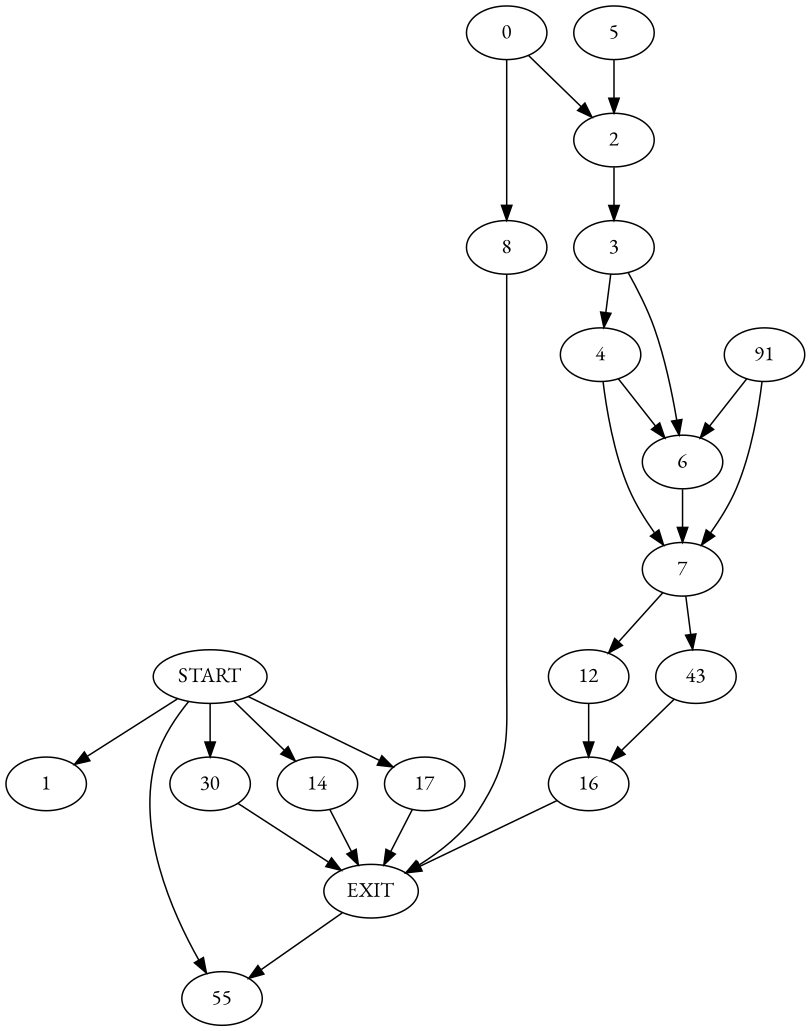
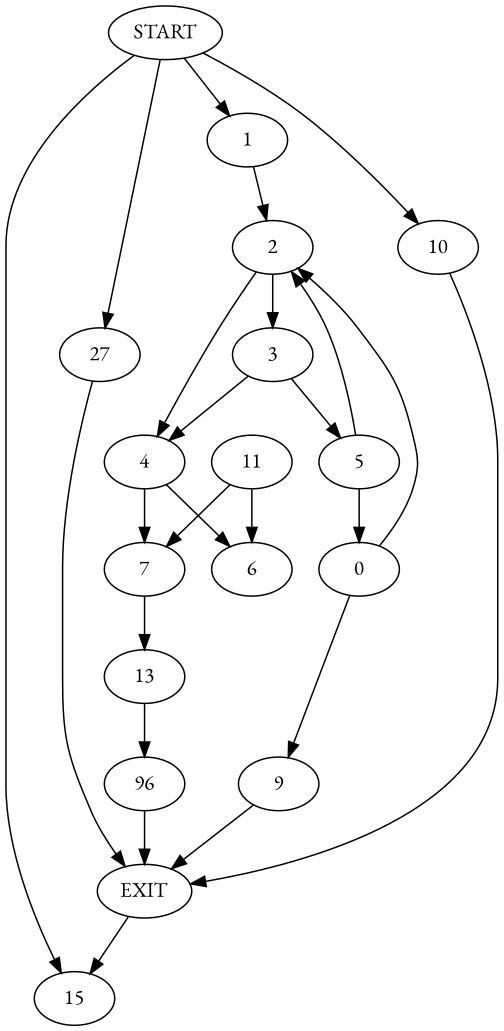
none -> (258, 186)
(507, 247) -> (279, 784)
(660, 344) -> (311, 402)
none -> (208, 346)
(765, 355) -> (252, 462)
none -> (359, 508)
(683, 508) -> none
(589, 677) -> none
(696, 677) -> (145, 677)
(210, 784) -> (438, 247)
(317, 784) -> none
(425, 784) -> (100, 355)
(589, 784) -> (145, 784)
(222, 998) -> (75, 998)
